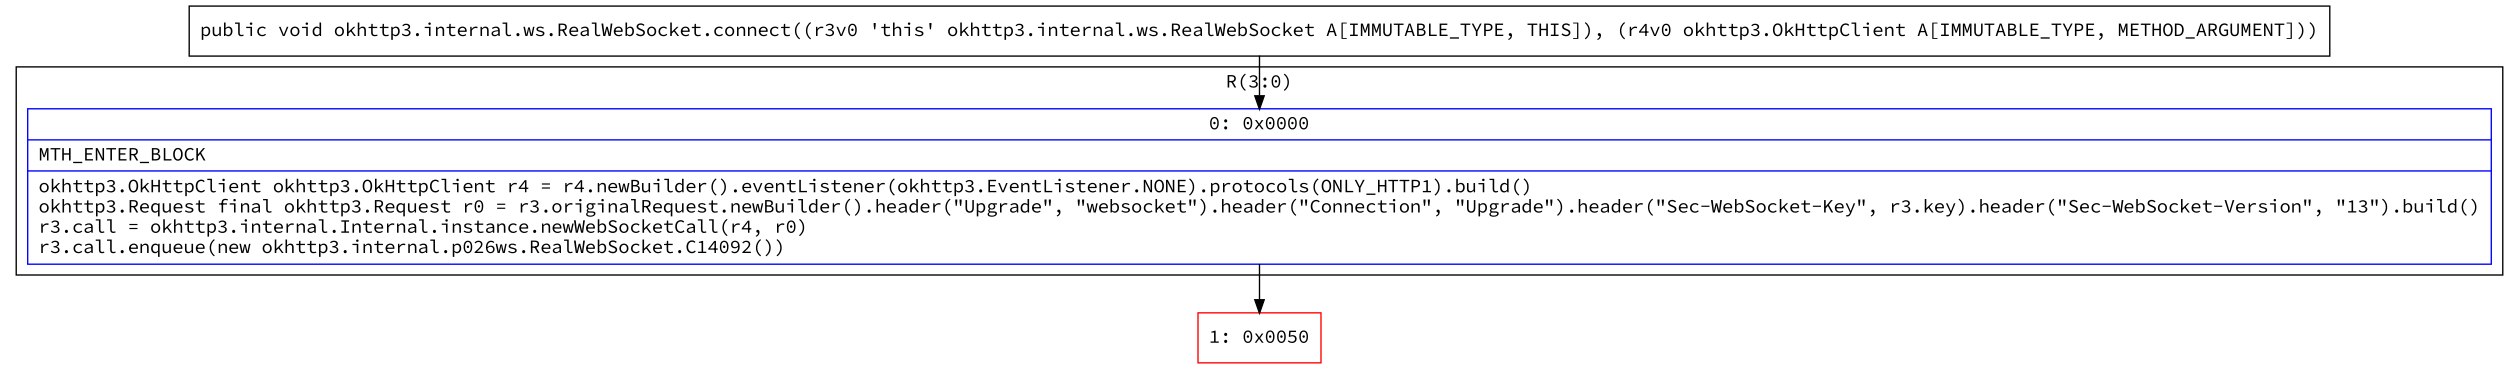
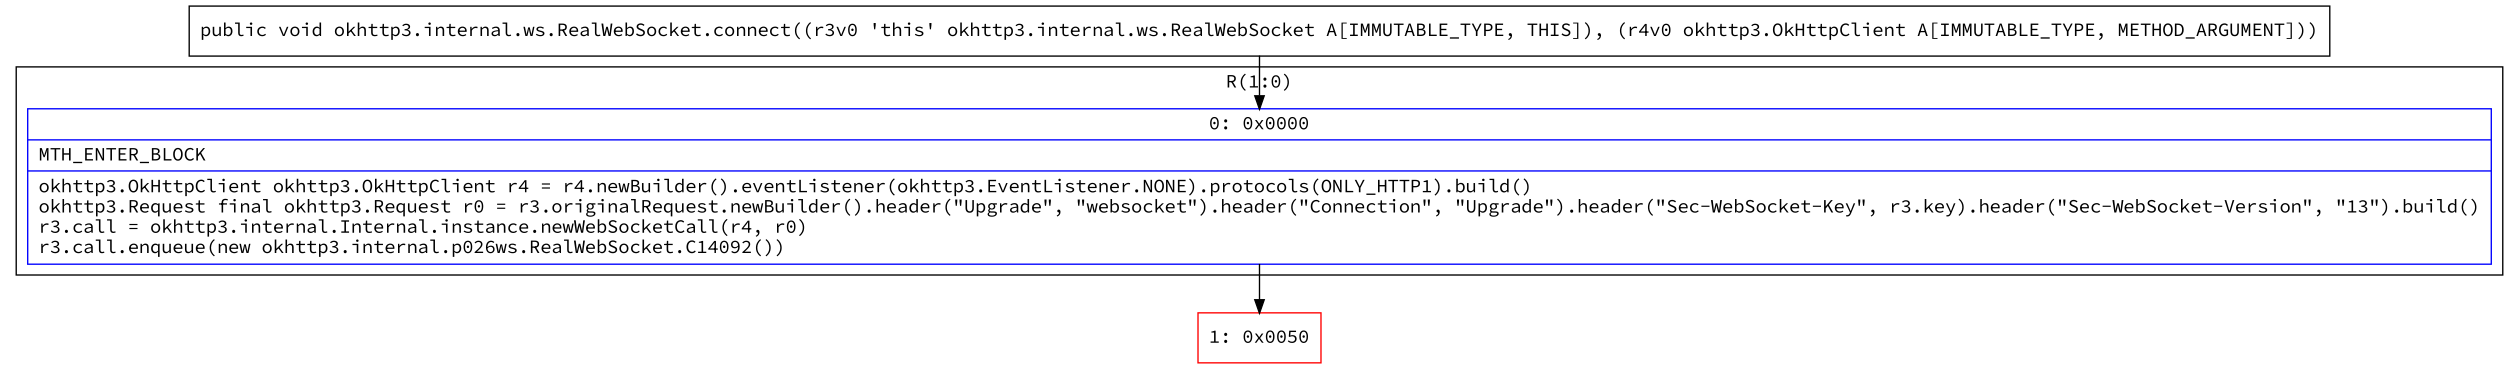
(1259, 82) -> (1259, 82)
